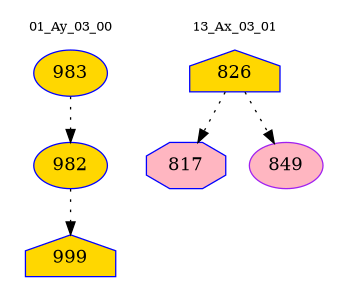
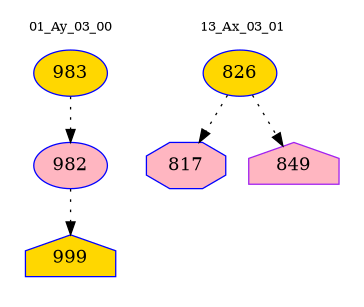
(235, 73) -> (240, 73)
(71, 166) -> (71, 166)
(286, 166) -> (294, 166)
